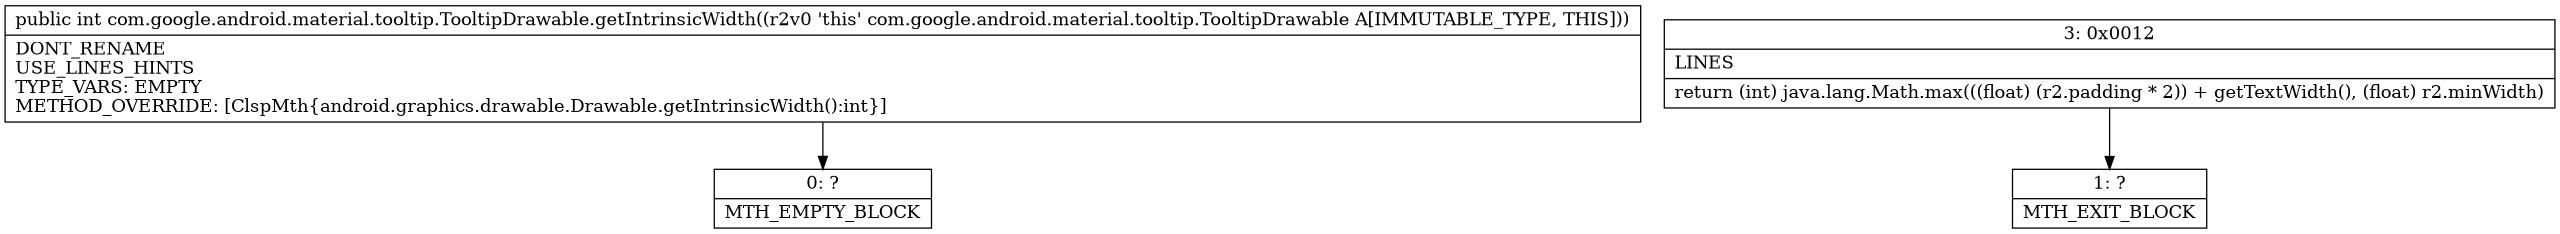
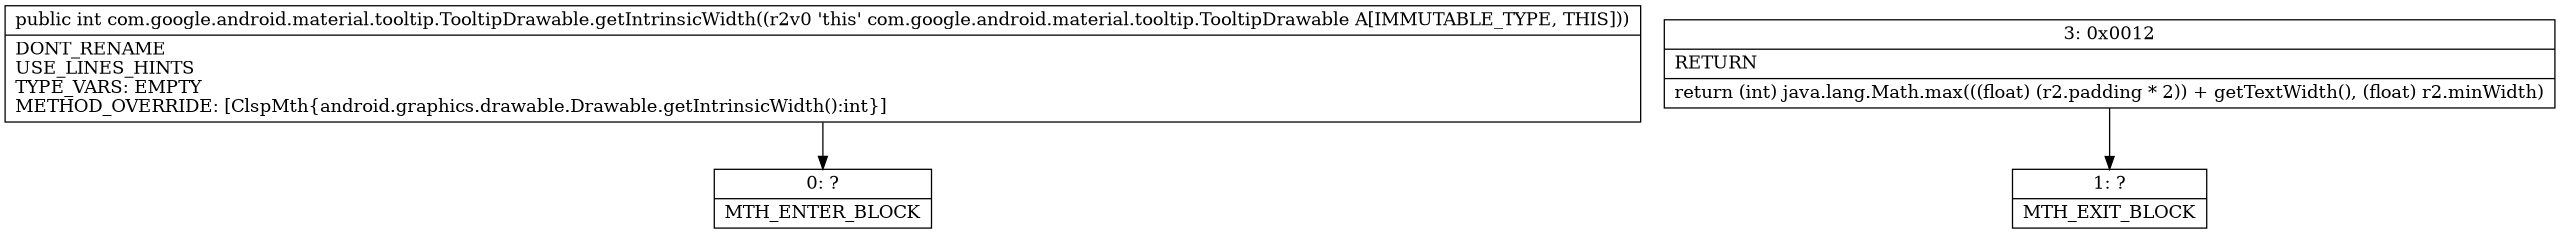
(1705, 63) -> (1716, 63)
(823, 213) -> (823, 213)
